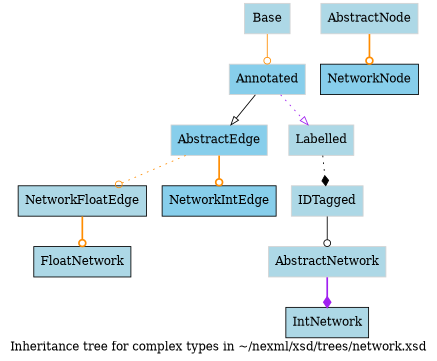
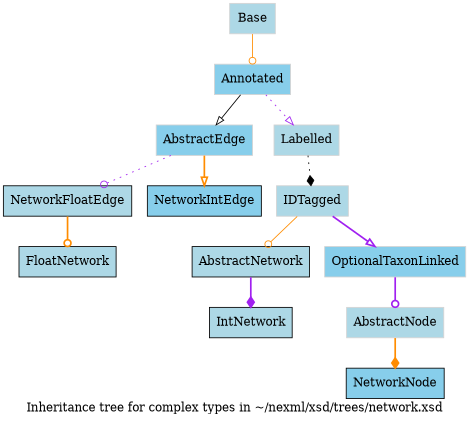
(369, 46) -> (395, 348)
(219, 167) -> (204, 166)
(154, 169) -> (139, 169)
(327, 228) -> (284, 229)
(327, 262) -> (251, 262)
none -> (395, 262)
